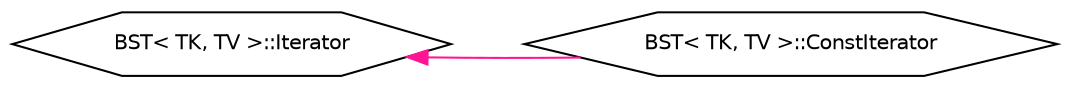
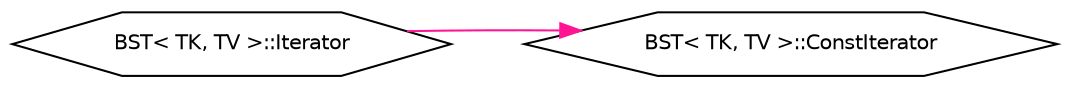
(504, 58) -> (483, 30)
